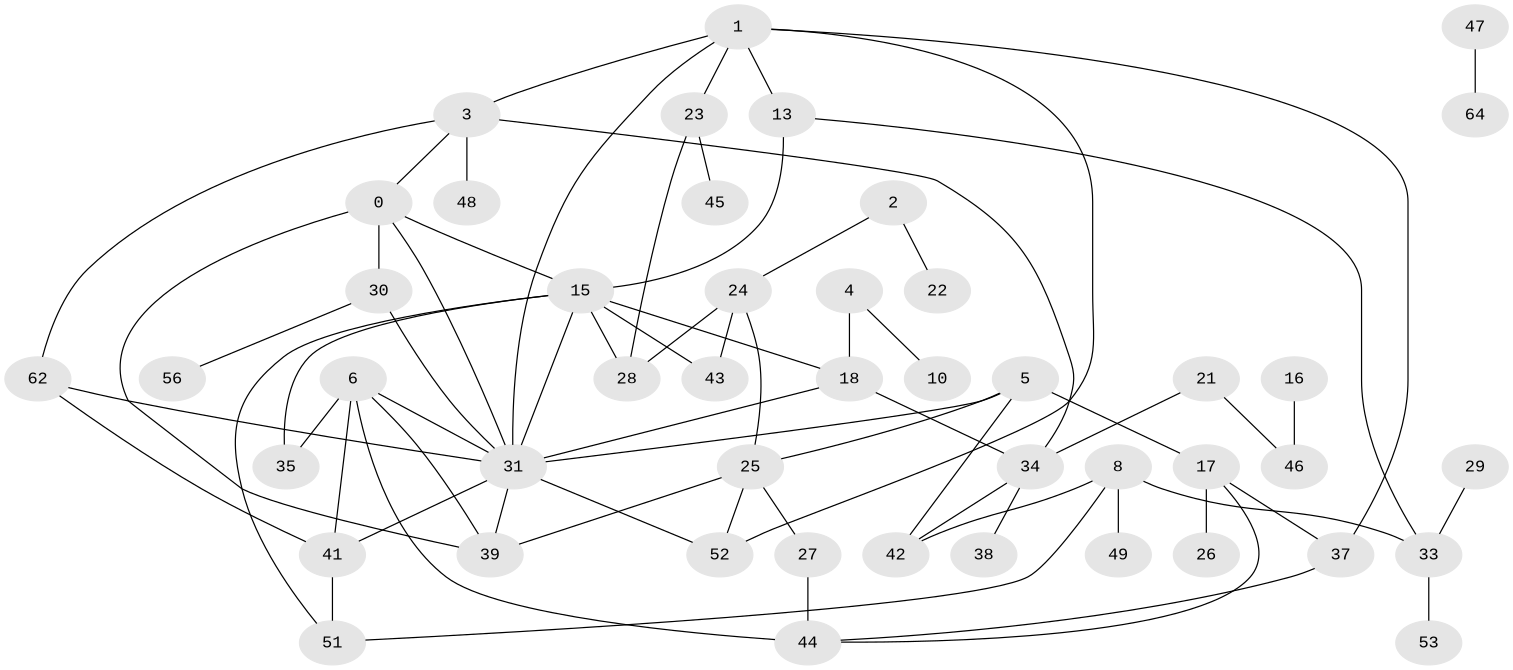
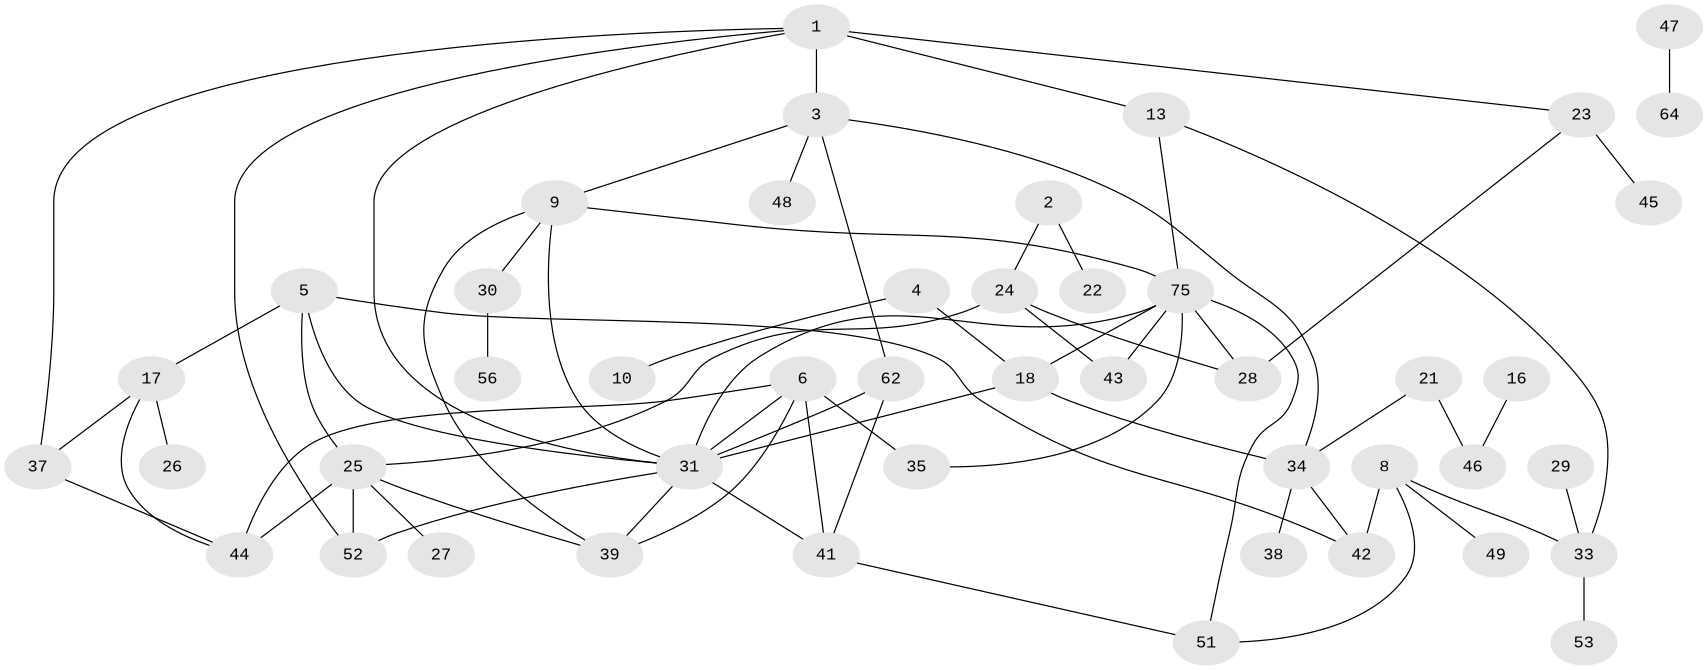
(379, 203) -> (555, 203)
(581, 291) -> (1181, 291)
(437, 384) -> none
(808, 599) -> (296, 511)
